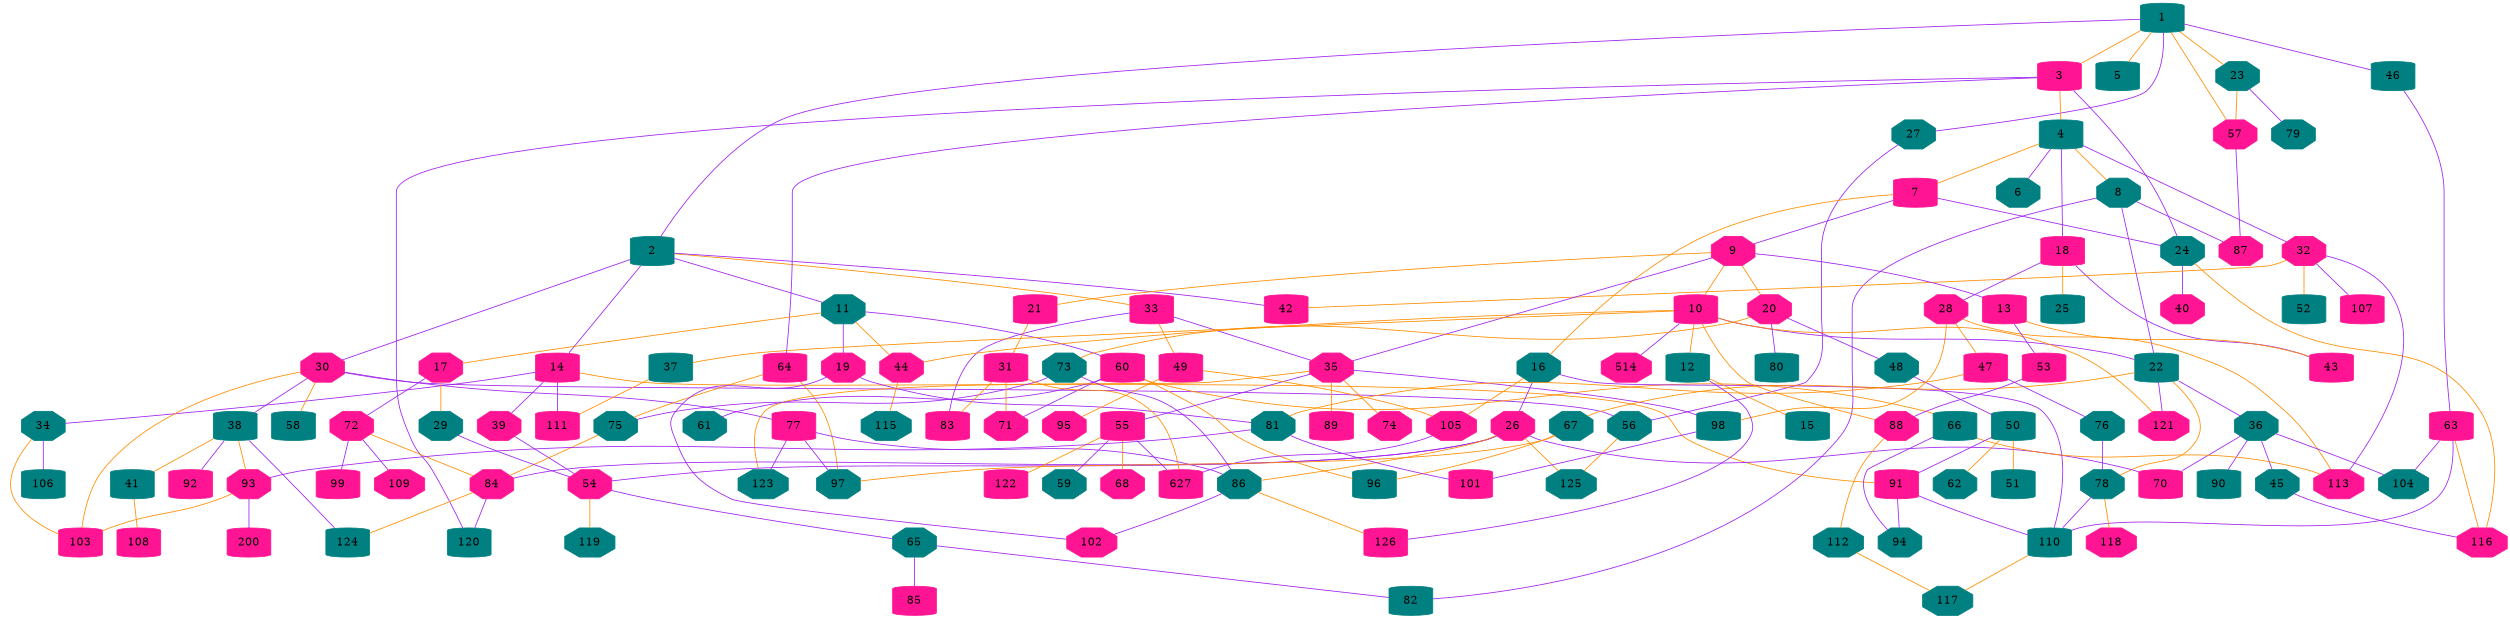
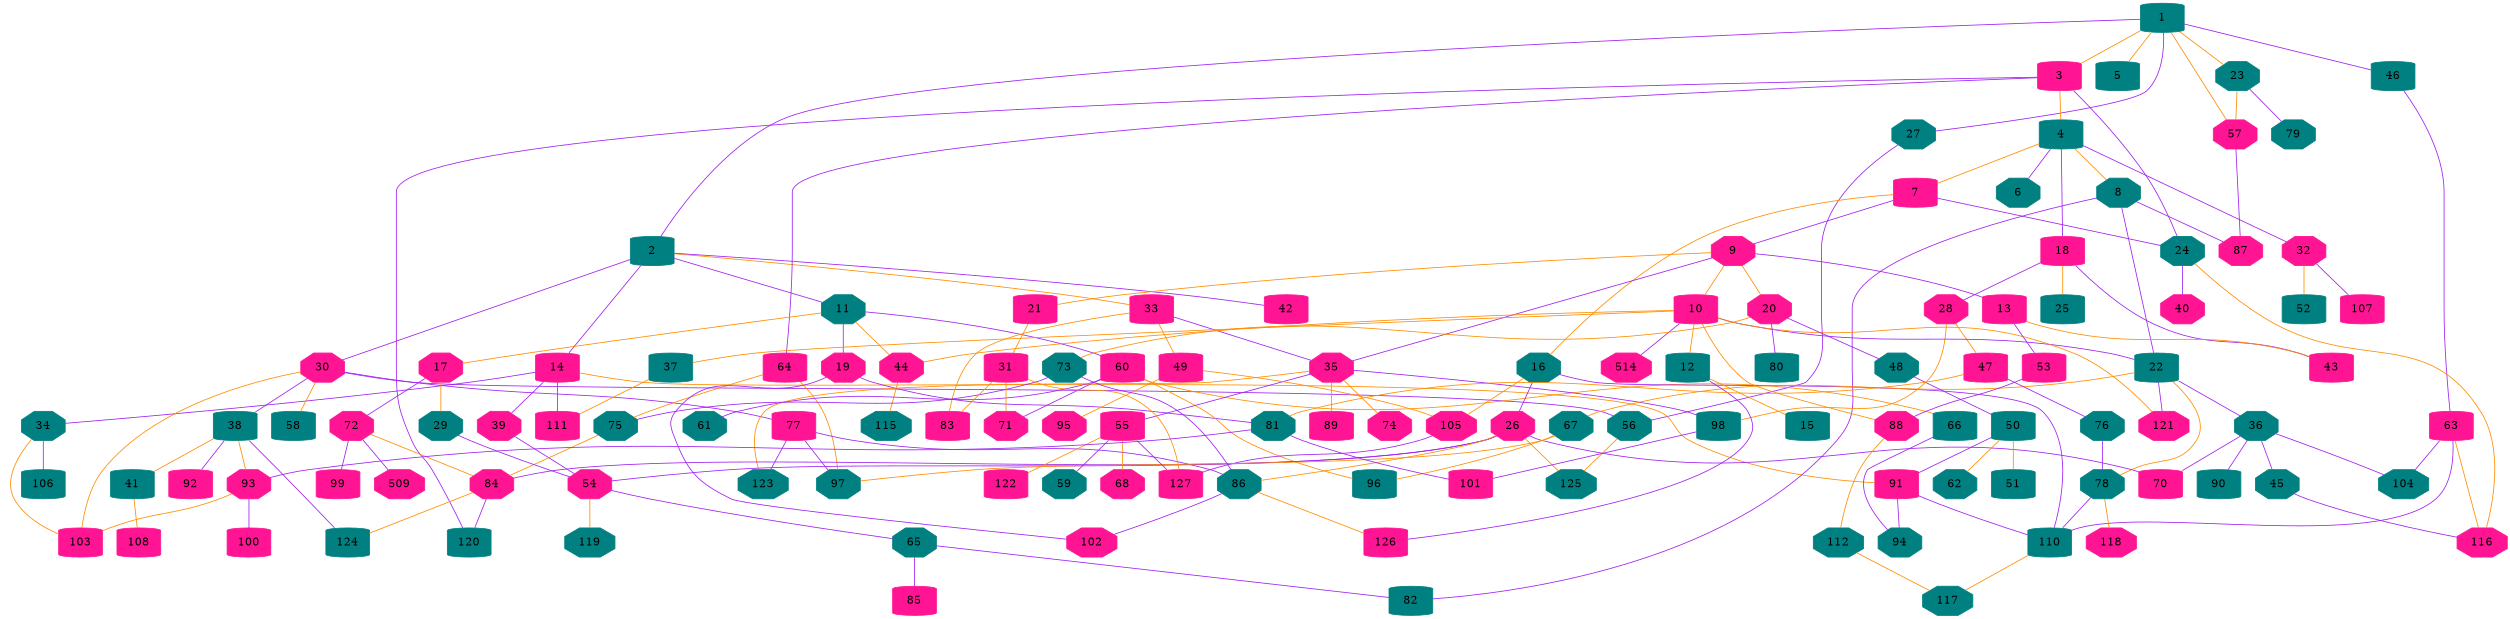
(1798, 288) -> none
(1036, 330) -> (1036, 330)
(400, 484) -> (400, 484)
(1181, 484) -> (1181, 484)
(2339, 484) -> none
(249, 543) -> (249, 543)
